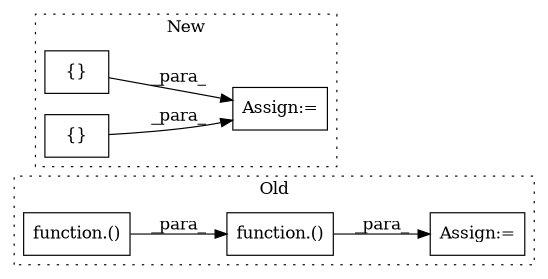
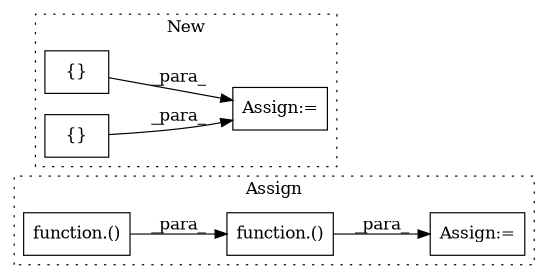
(274, 190) -> (274, 190)
